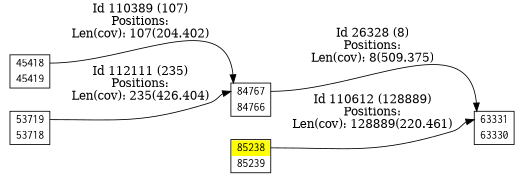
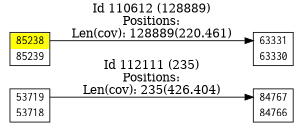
(30, 71) -> none
(384, 72) -> none
